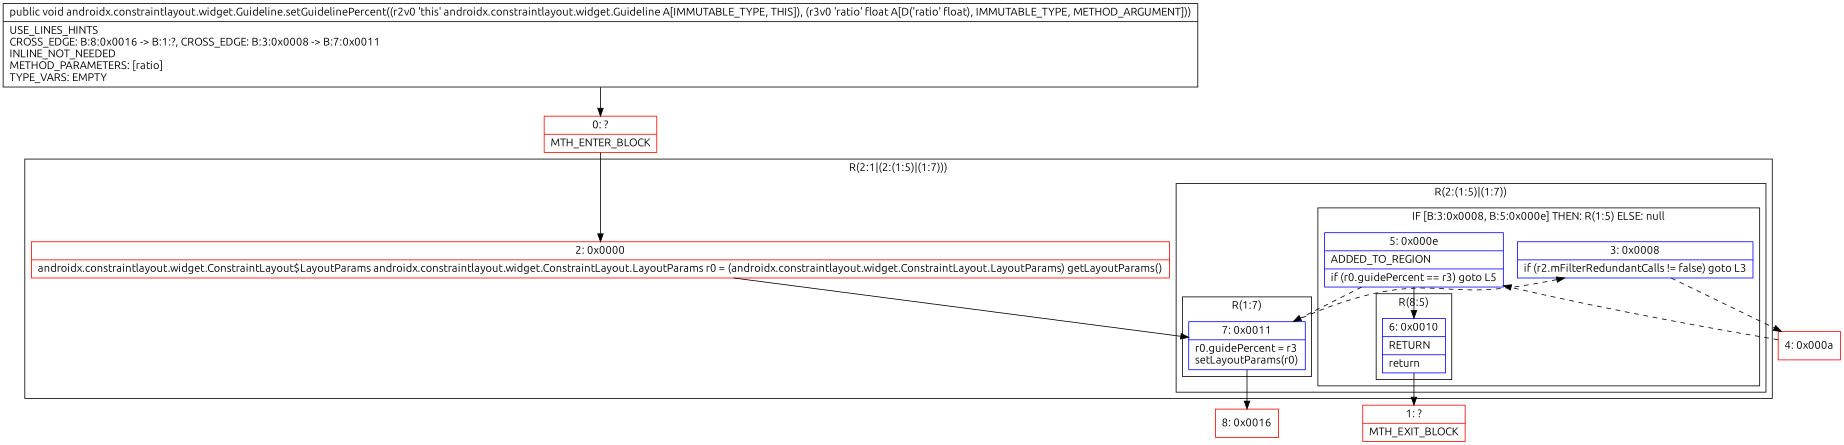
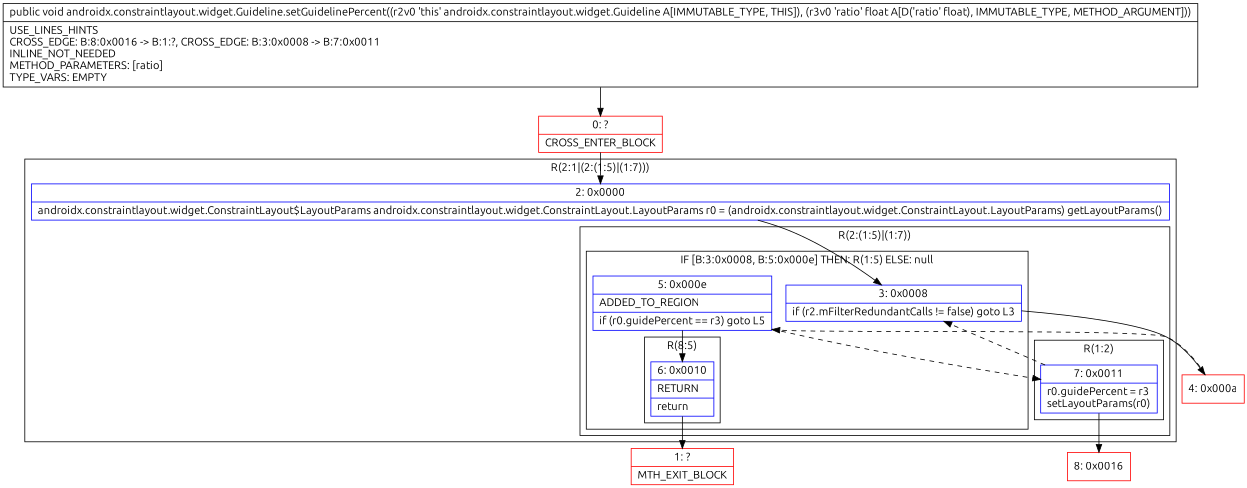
(600, 143) -> (600, 143)
(600, 260) -> (600, 202)
(1723, 303) -> (1118, 323)
(1247, 306) -> (1099, 349)
(957, 307) -> (819, 245)
